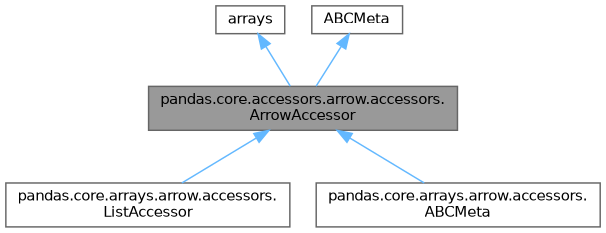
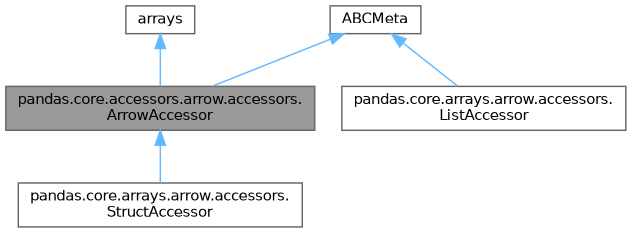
(219, 161) -> (430, 65)
(458, 205) -> (160, 205)
